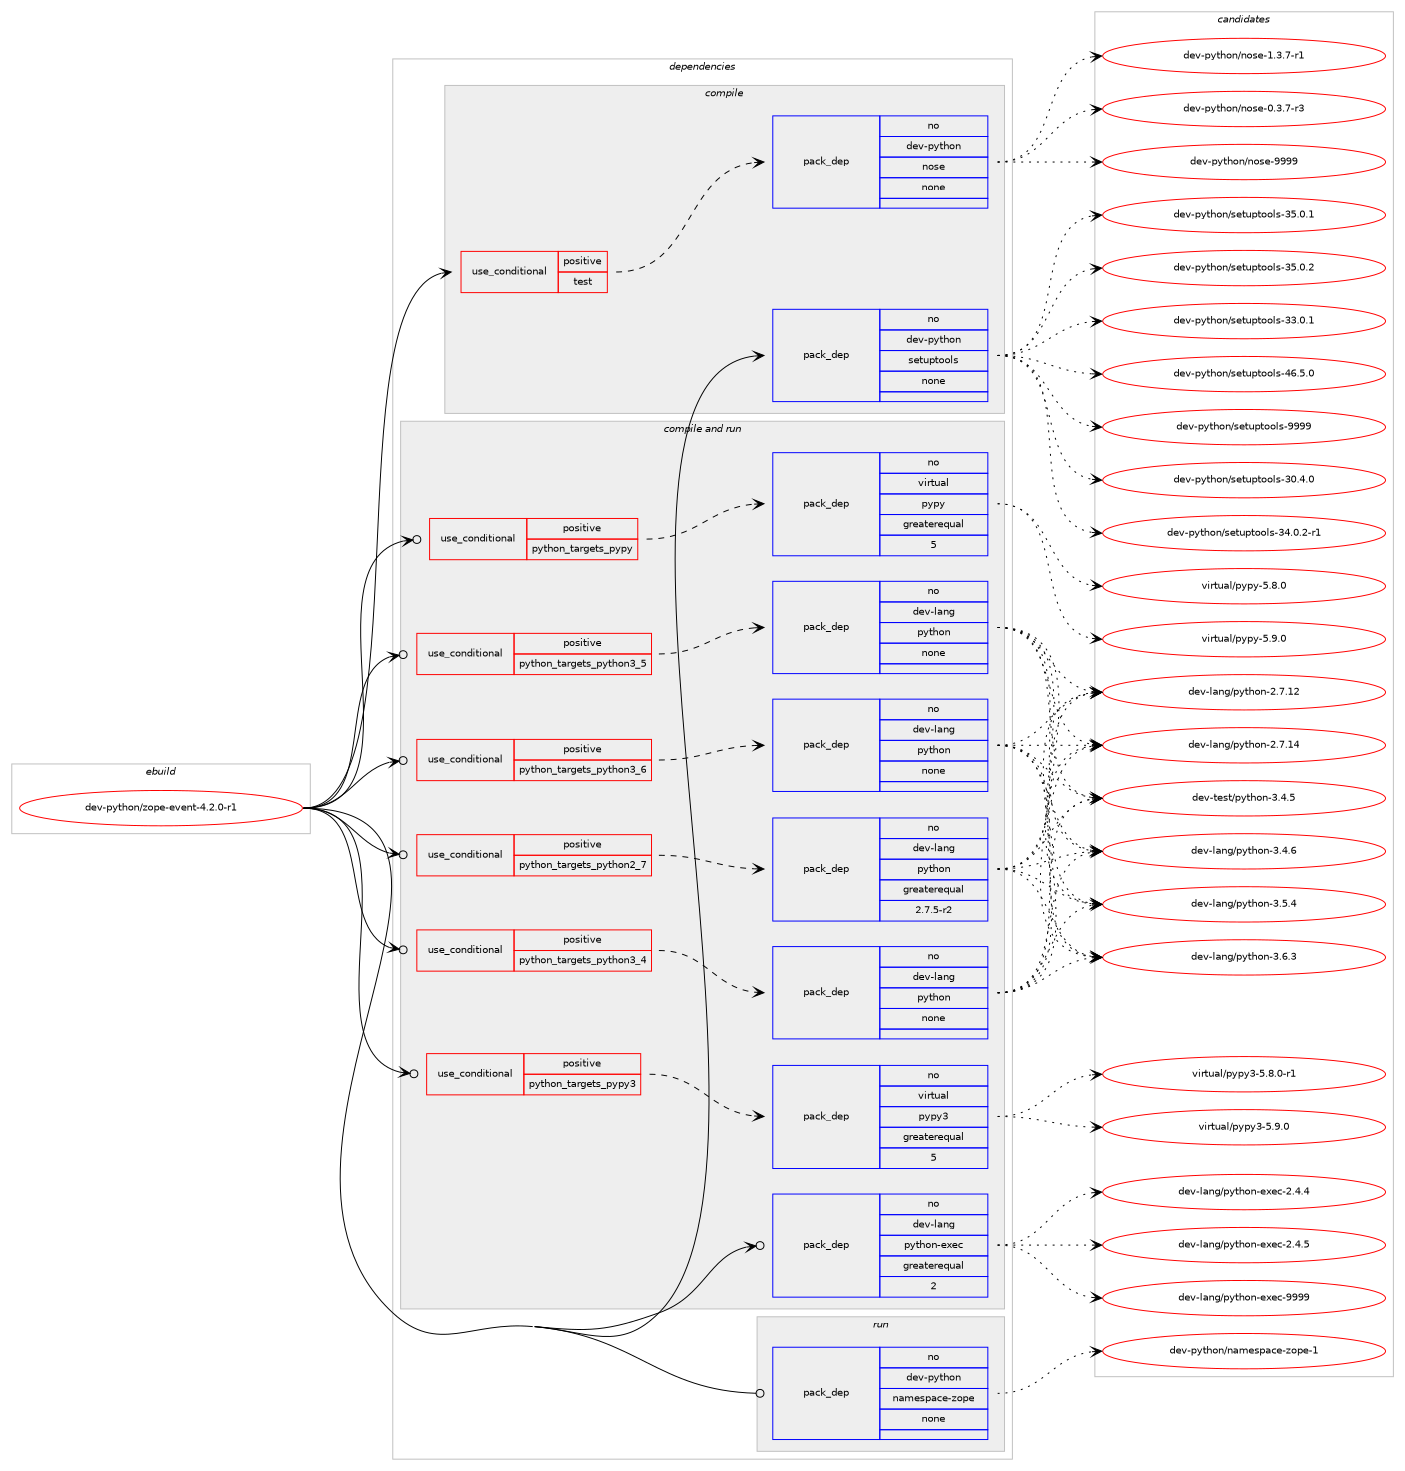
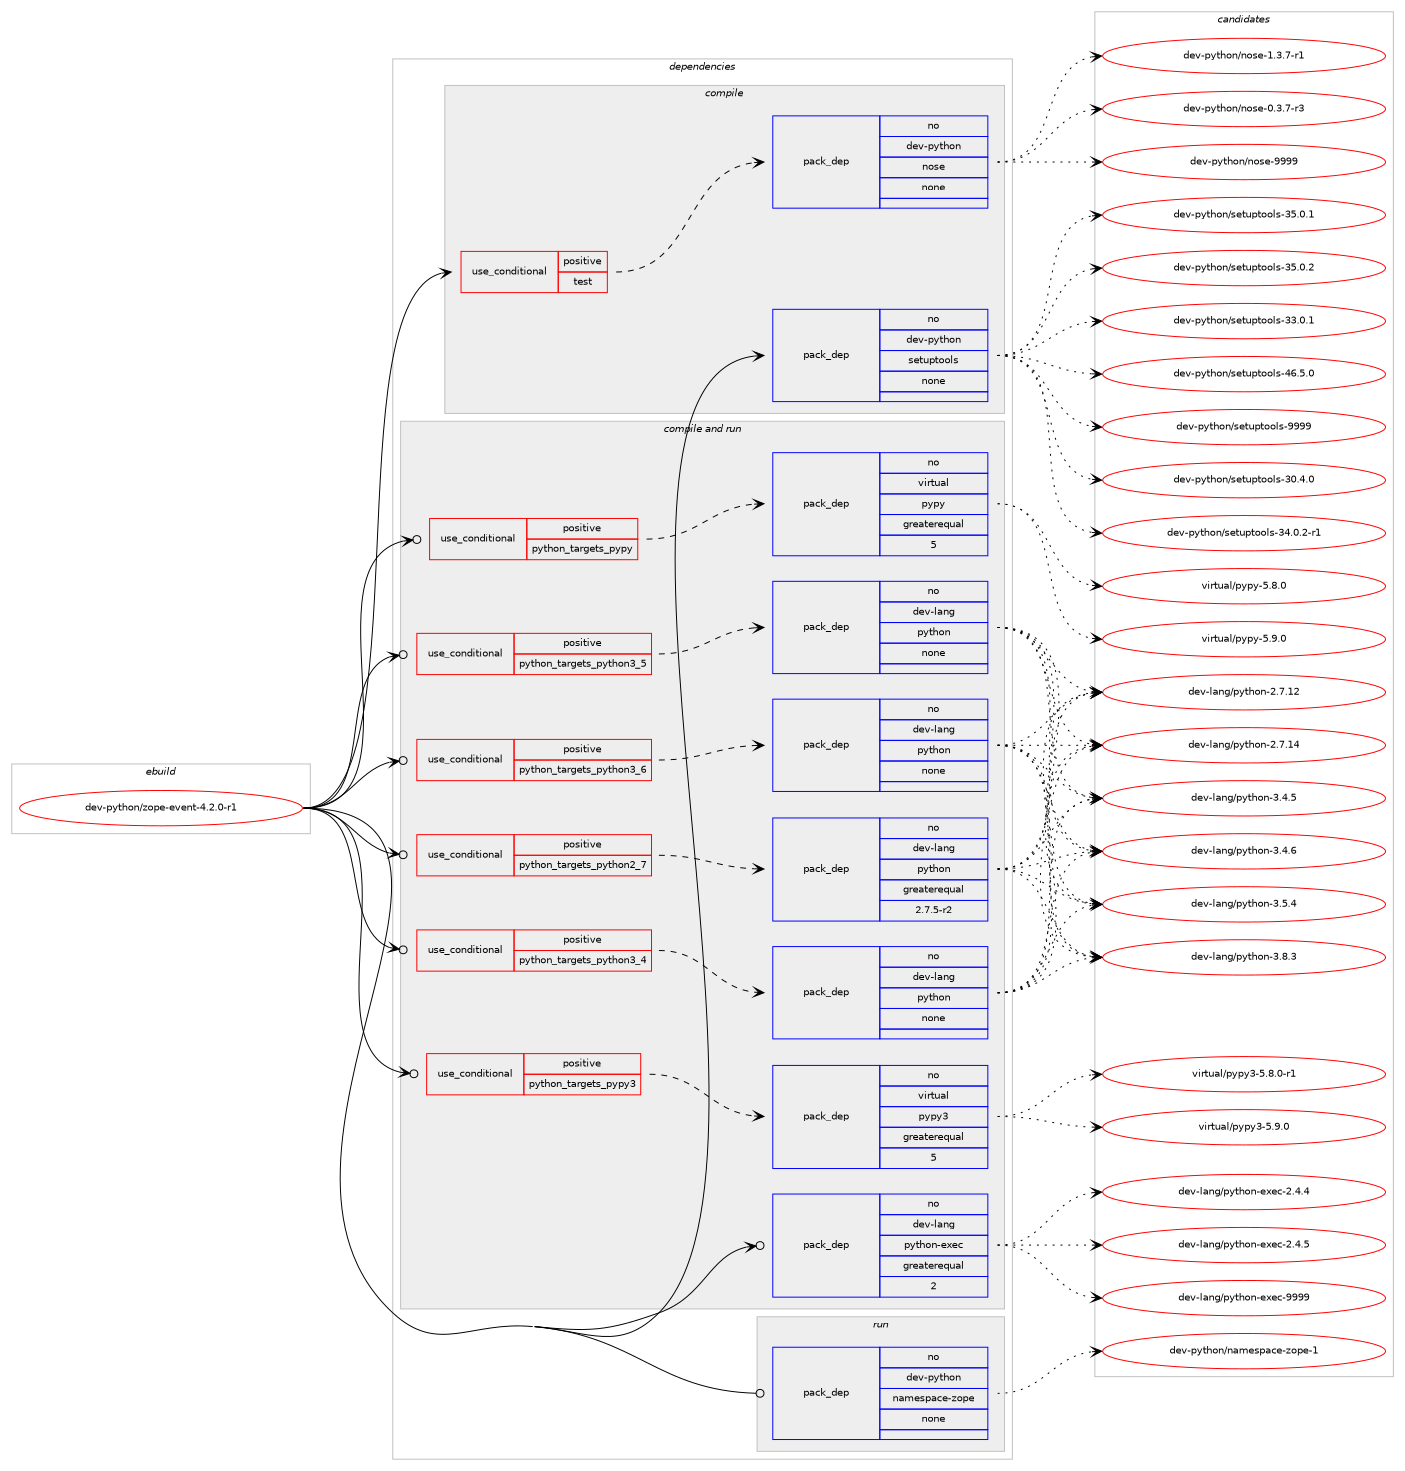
(1244, 798) -> (1244, 798)
(1244, 957) -> (1244, 957)
